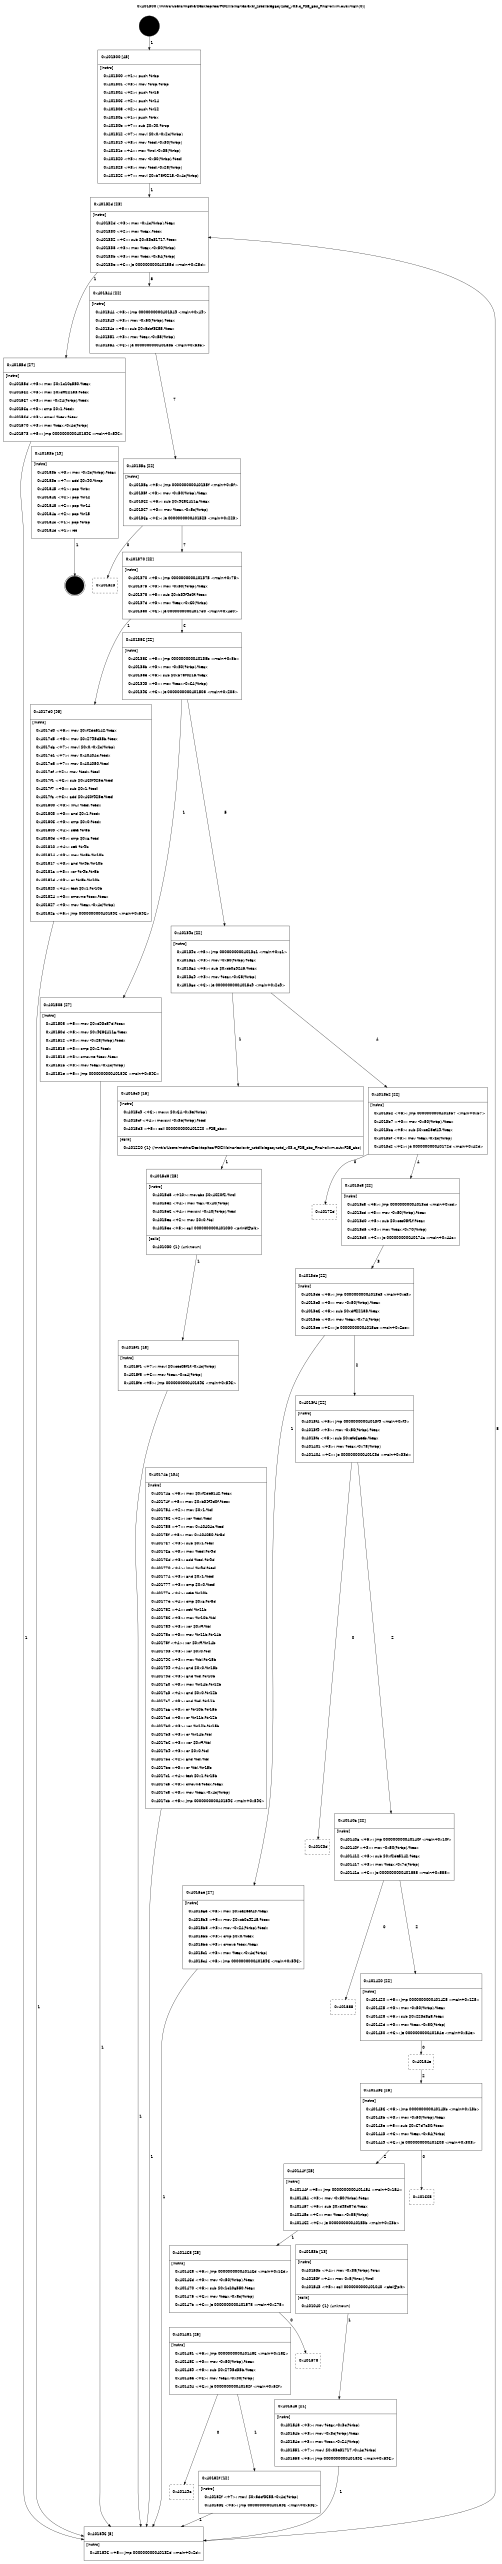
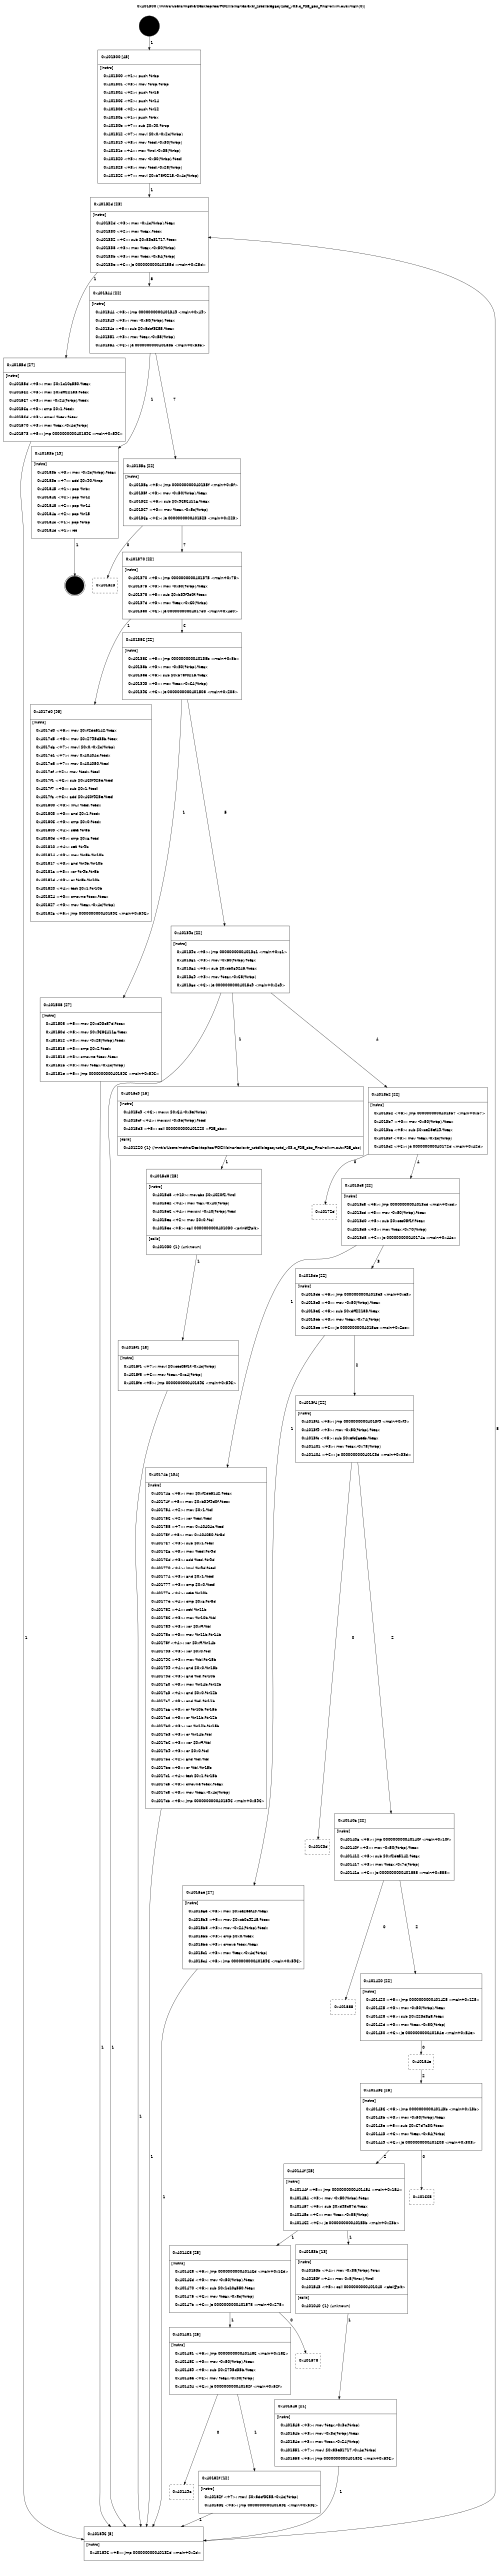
none -> (143, 403)
none -> (259, 1328)
(36, 1740) -> (110, 1729)
none -> (348, 2236)
none -> (230, 2319)
